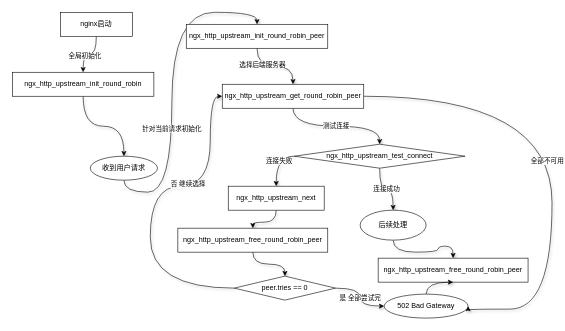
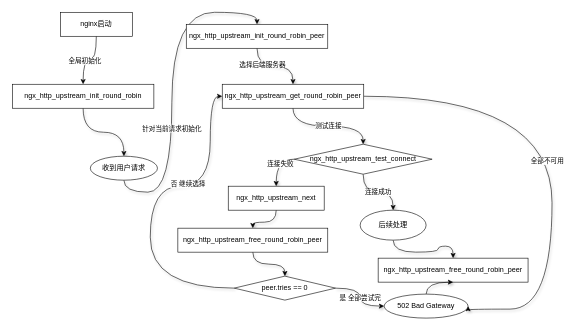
(83, 84) -> (83, 96)
(380, 156) -> (363, 159)
